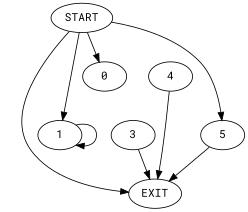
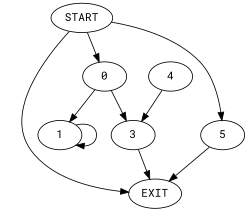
(72, 72) -> (85, 103)
none -> (117, 102)
(165, 131) -> (154, 102)
